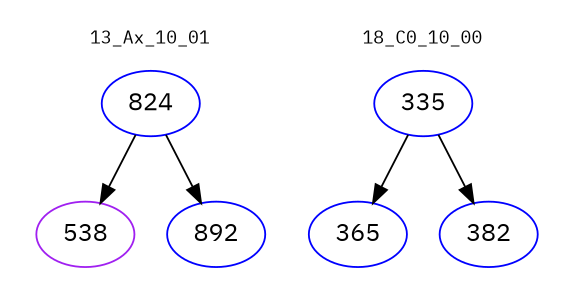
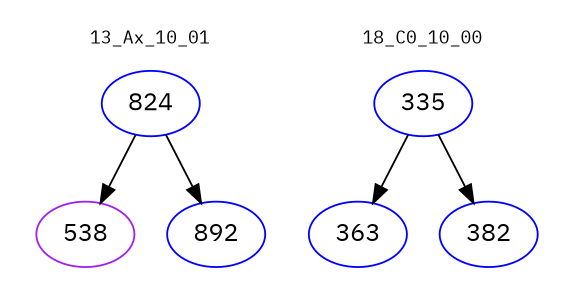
(358, 234) -> (358, 234)
